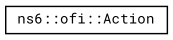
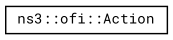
(87, 20) -> (87, 20)
